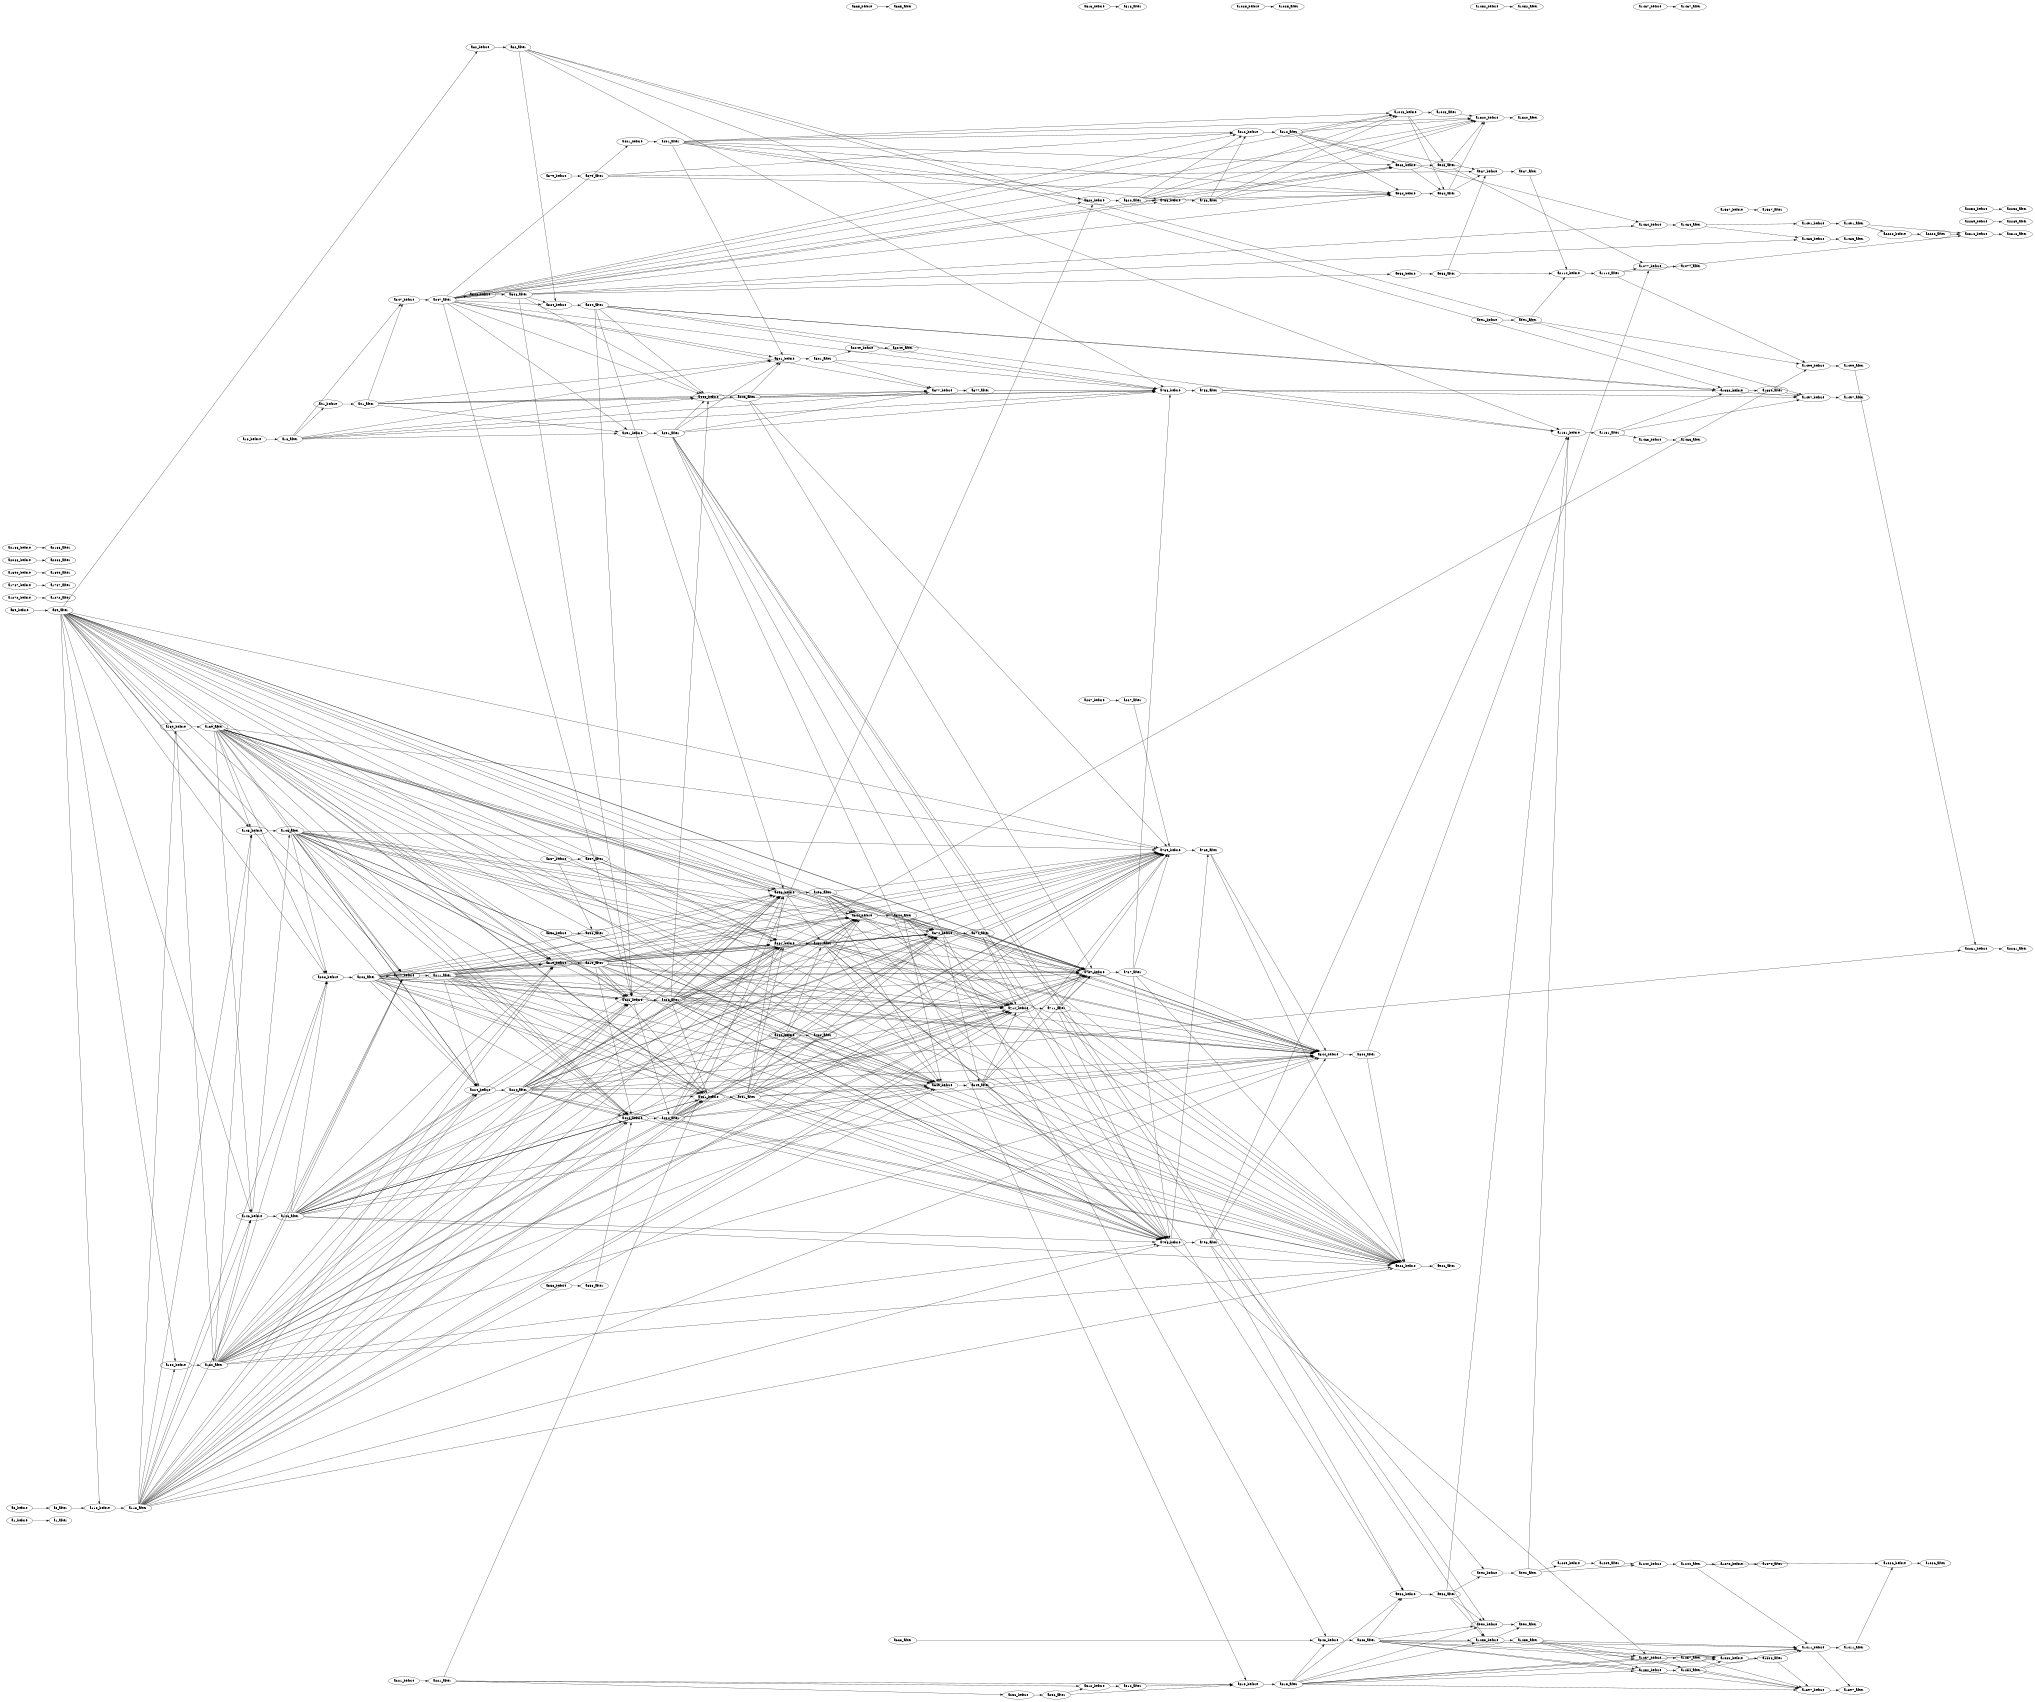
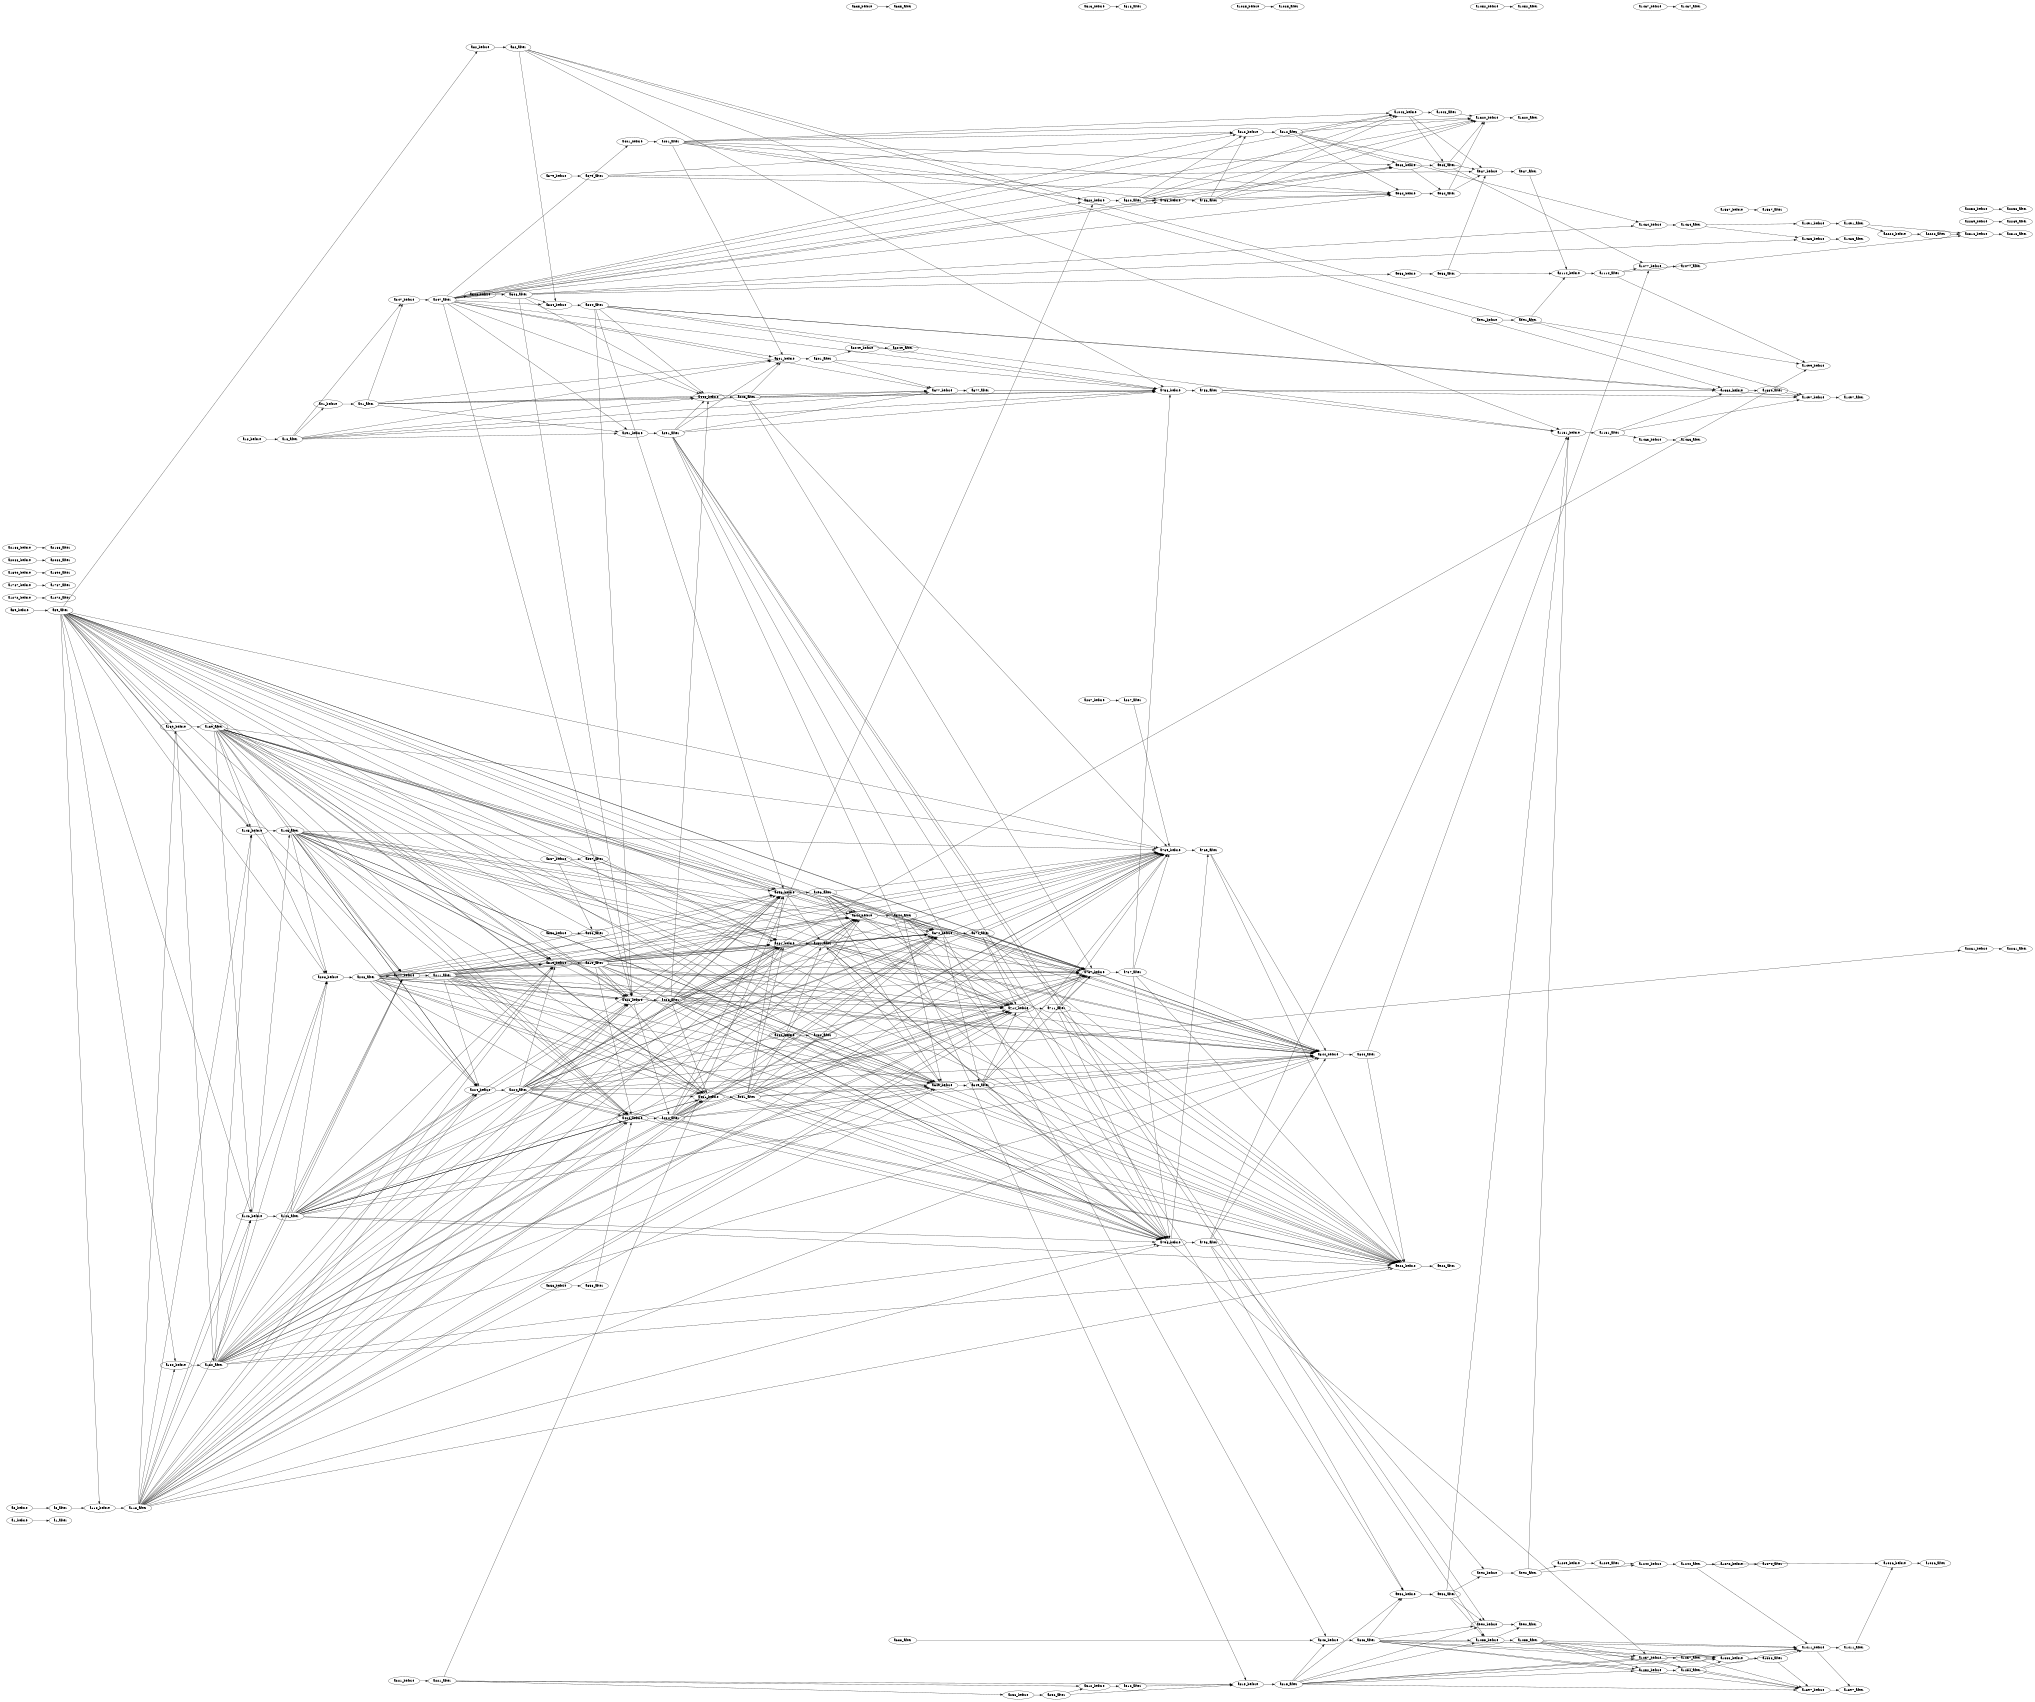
(1425, 152) -> (1445, 141)
(1854, 366) -> none
(878, 1011) -> (890, 1022)
none -> (536, 1031)
